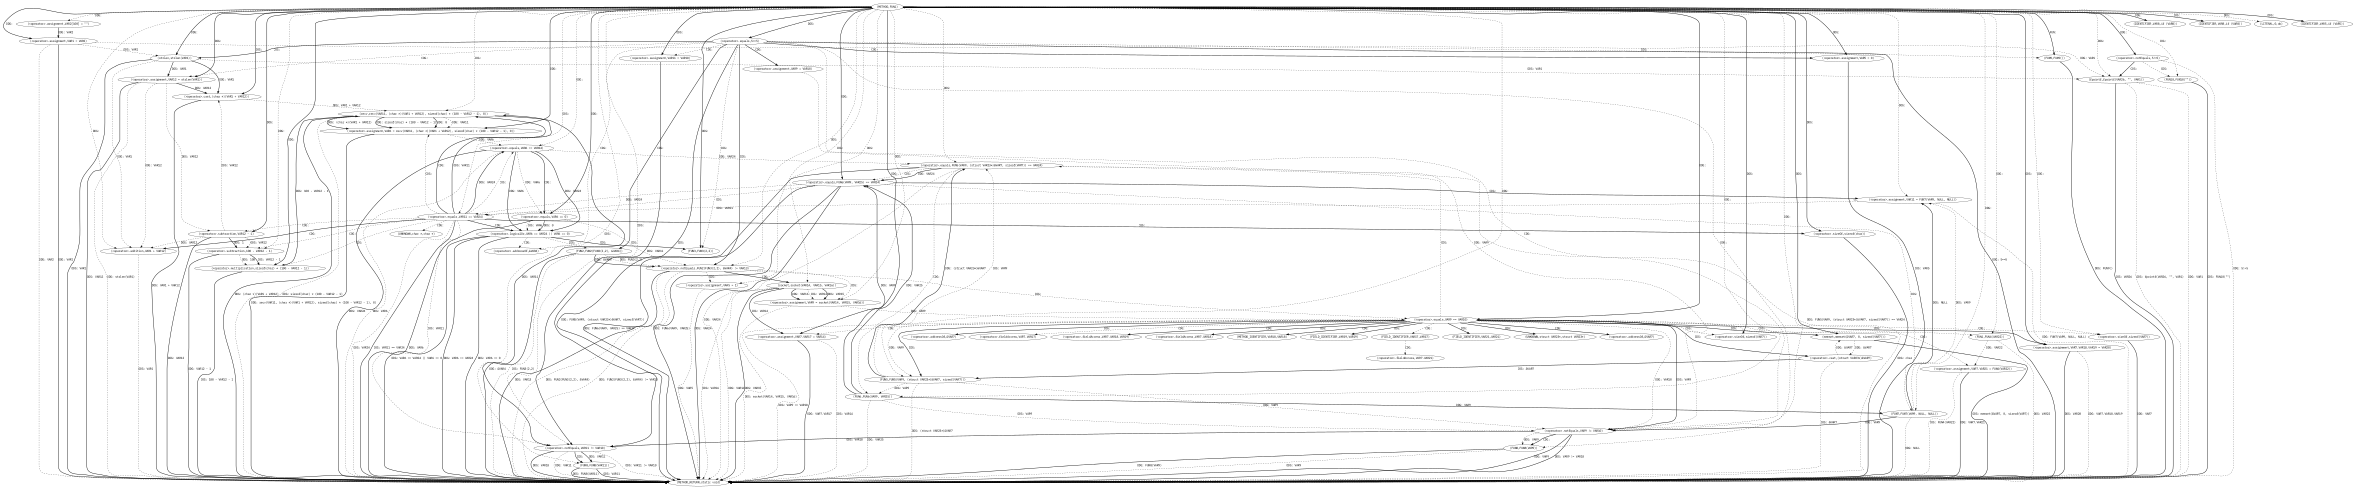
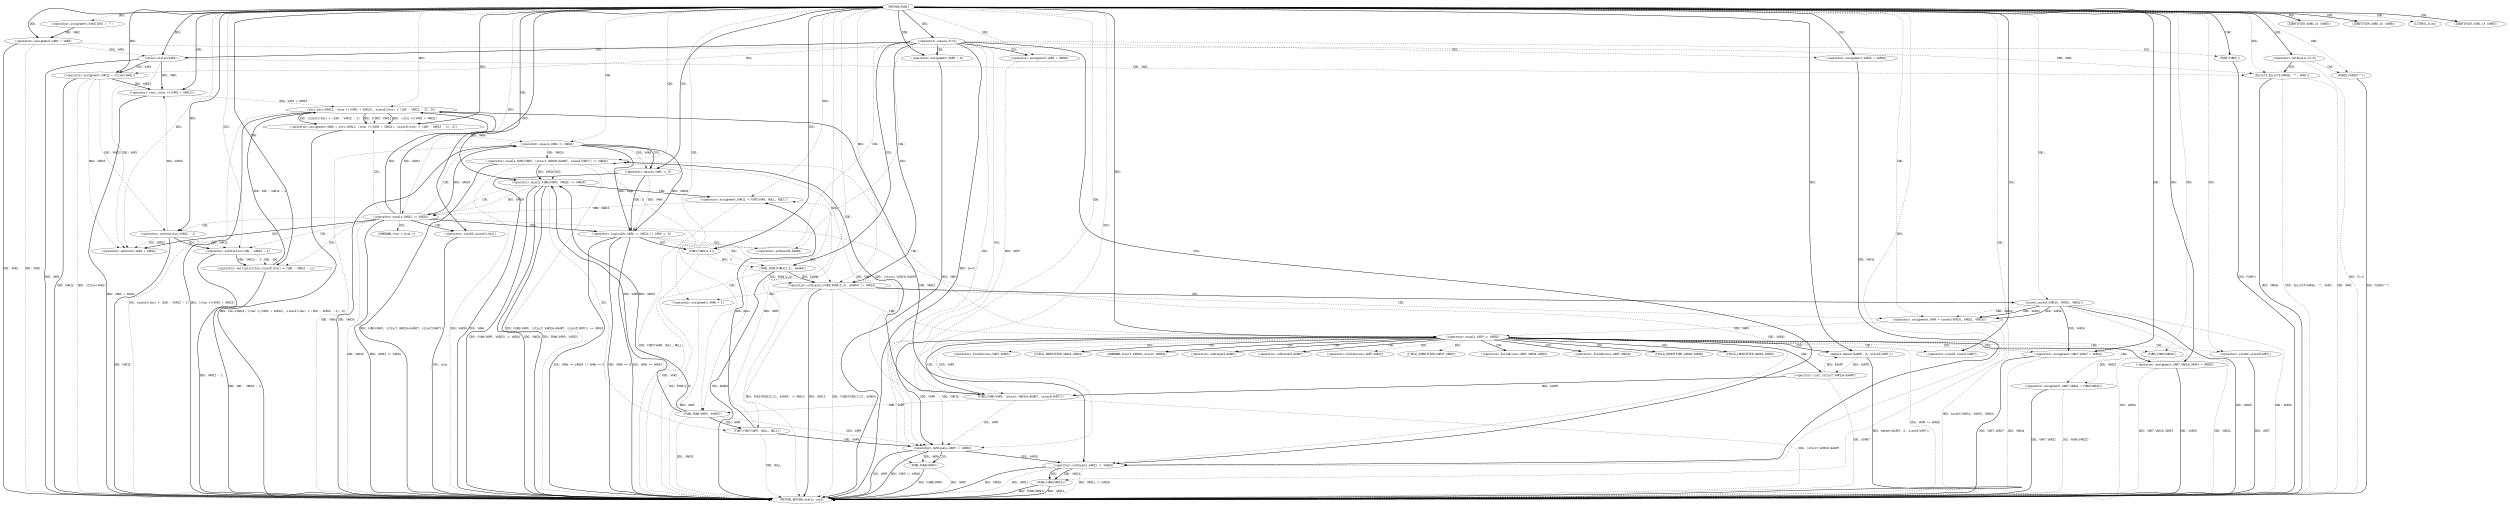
none -> (971, 30)
(625, 240) -> (744, 254)
none -> (728, 263)
(1262, 337) -> (1679, 354)
(1405, 347) -> (1224, 342)
(146, 474) -> (648, 409)
